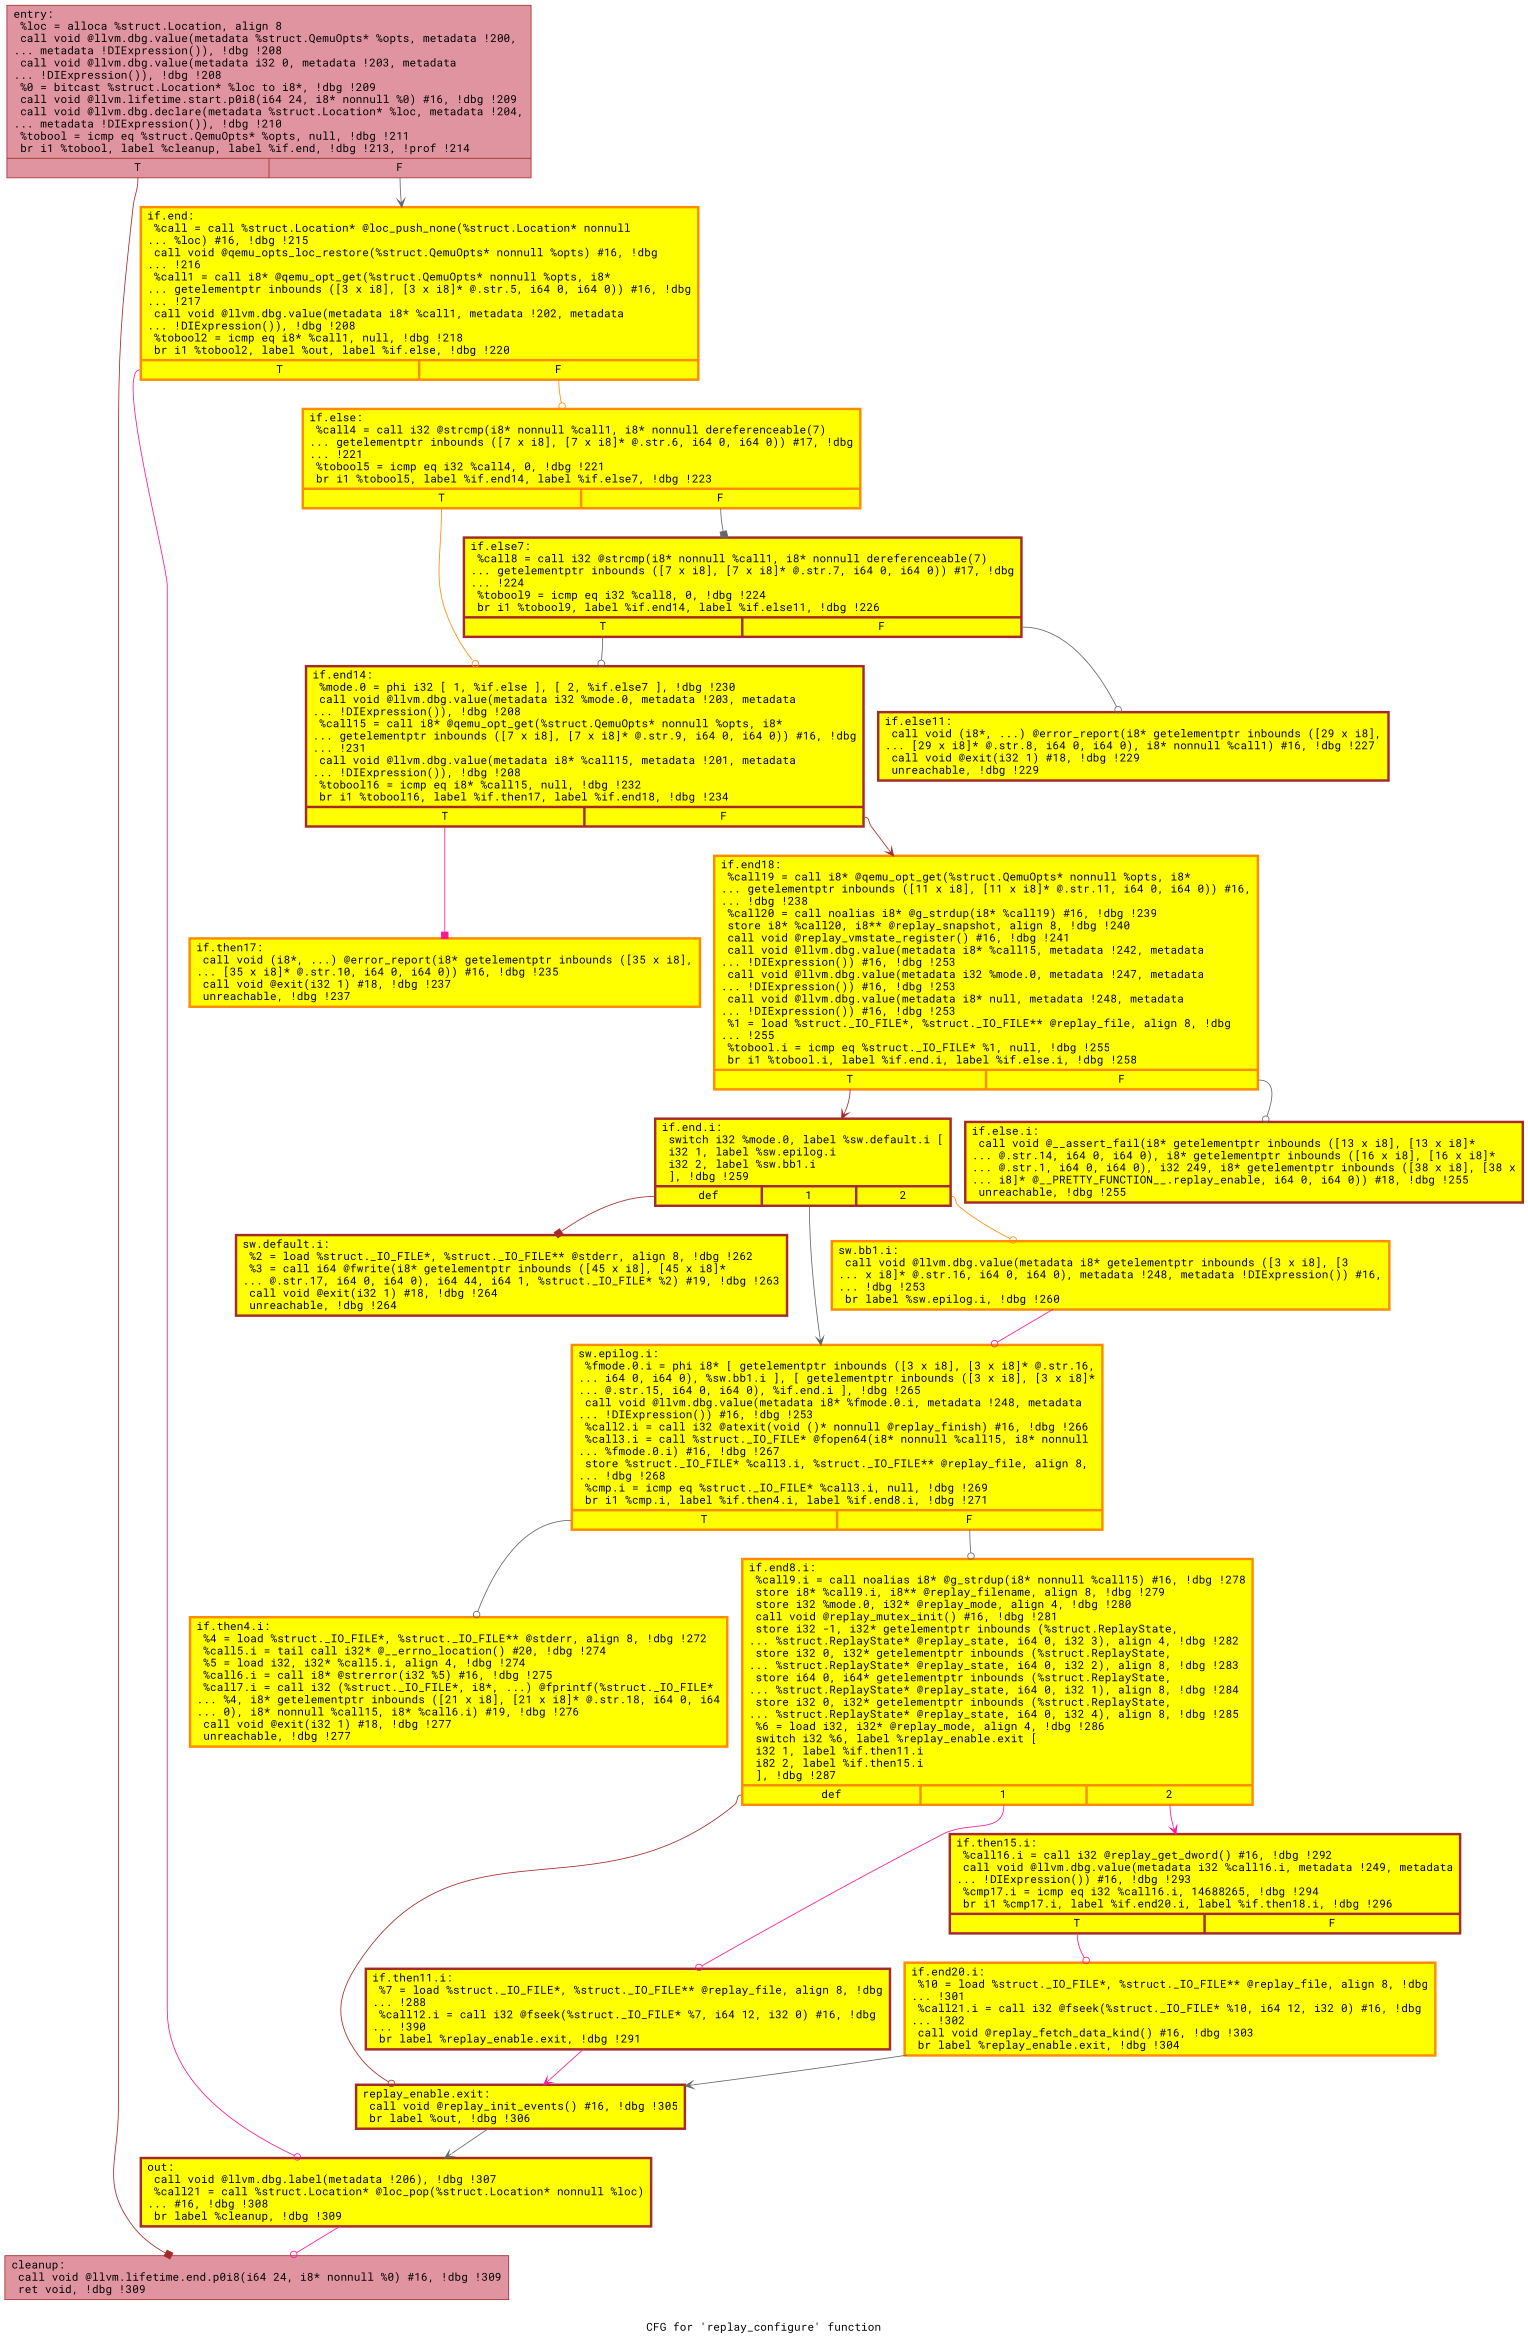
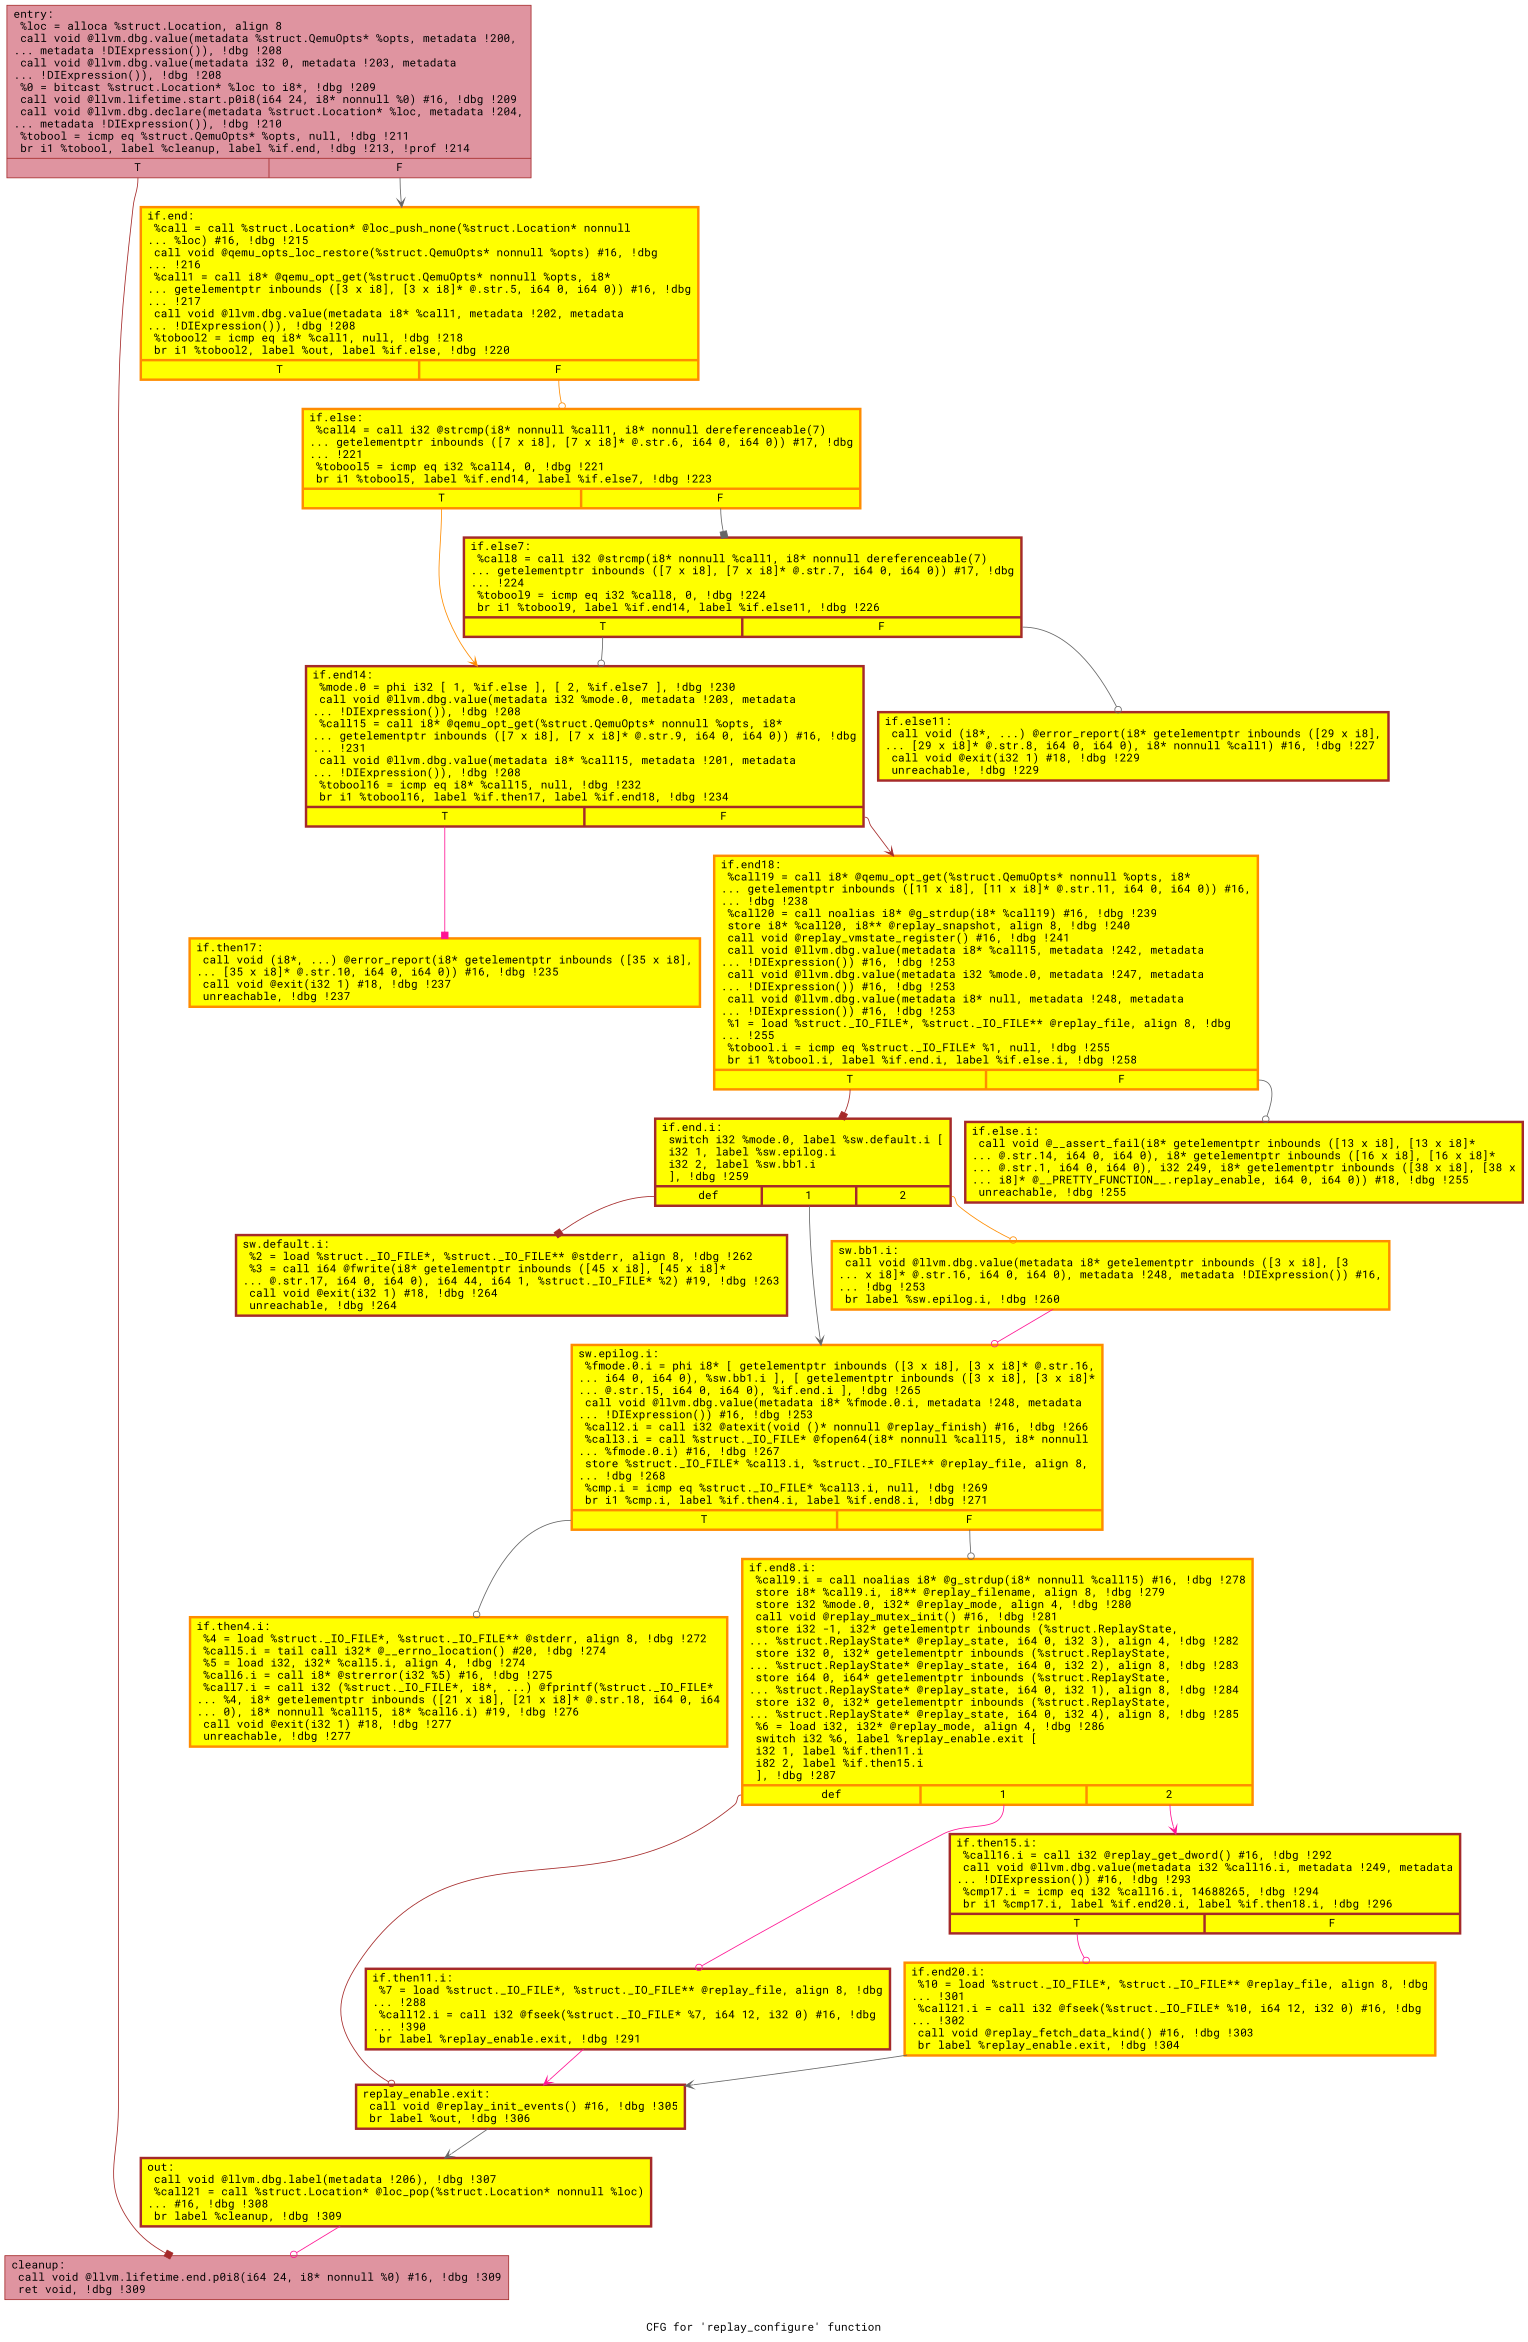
(440, 588) -> (440, 588)
(849, 1101) -> (849, 1101)
(167, 1289) -> none
